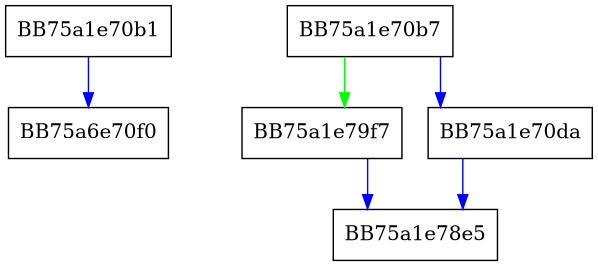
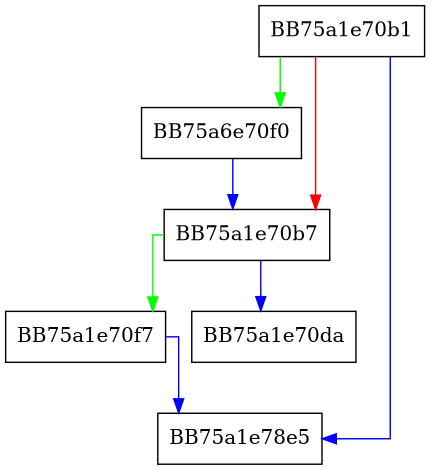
(88, 75) -> (280, 75)
none -> (316, 126)
(322, 133) -> (86, 337)
none -> (233, 177)
(463, 177) -> (390, 275)
